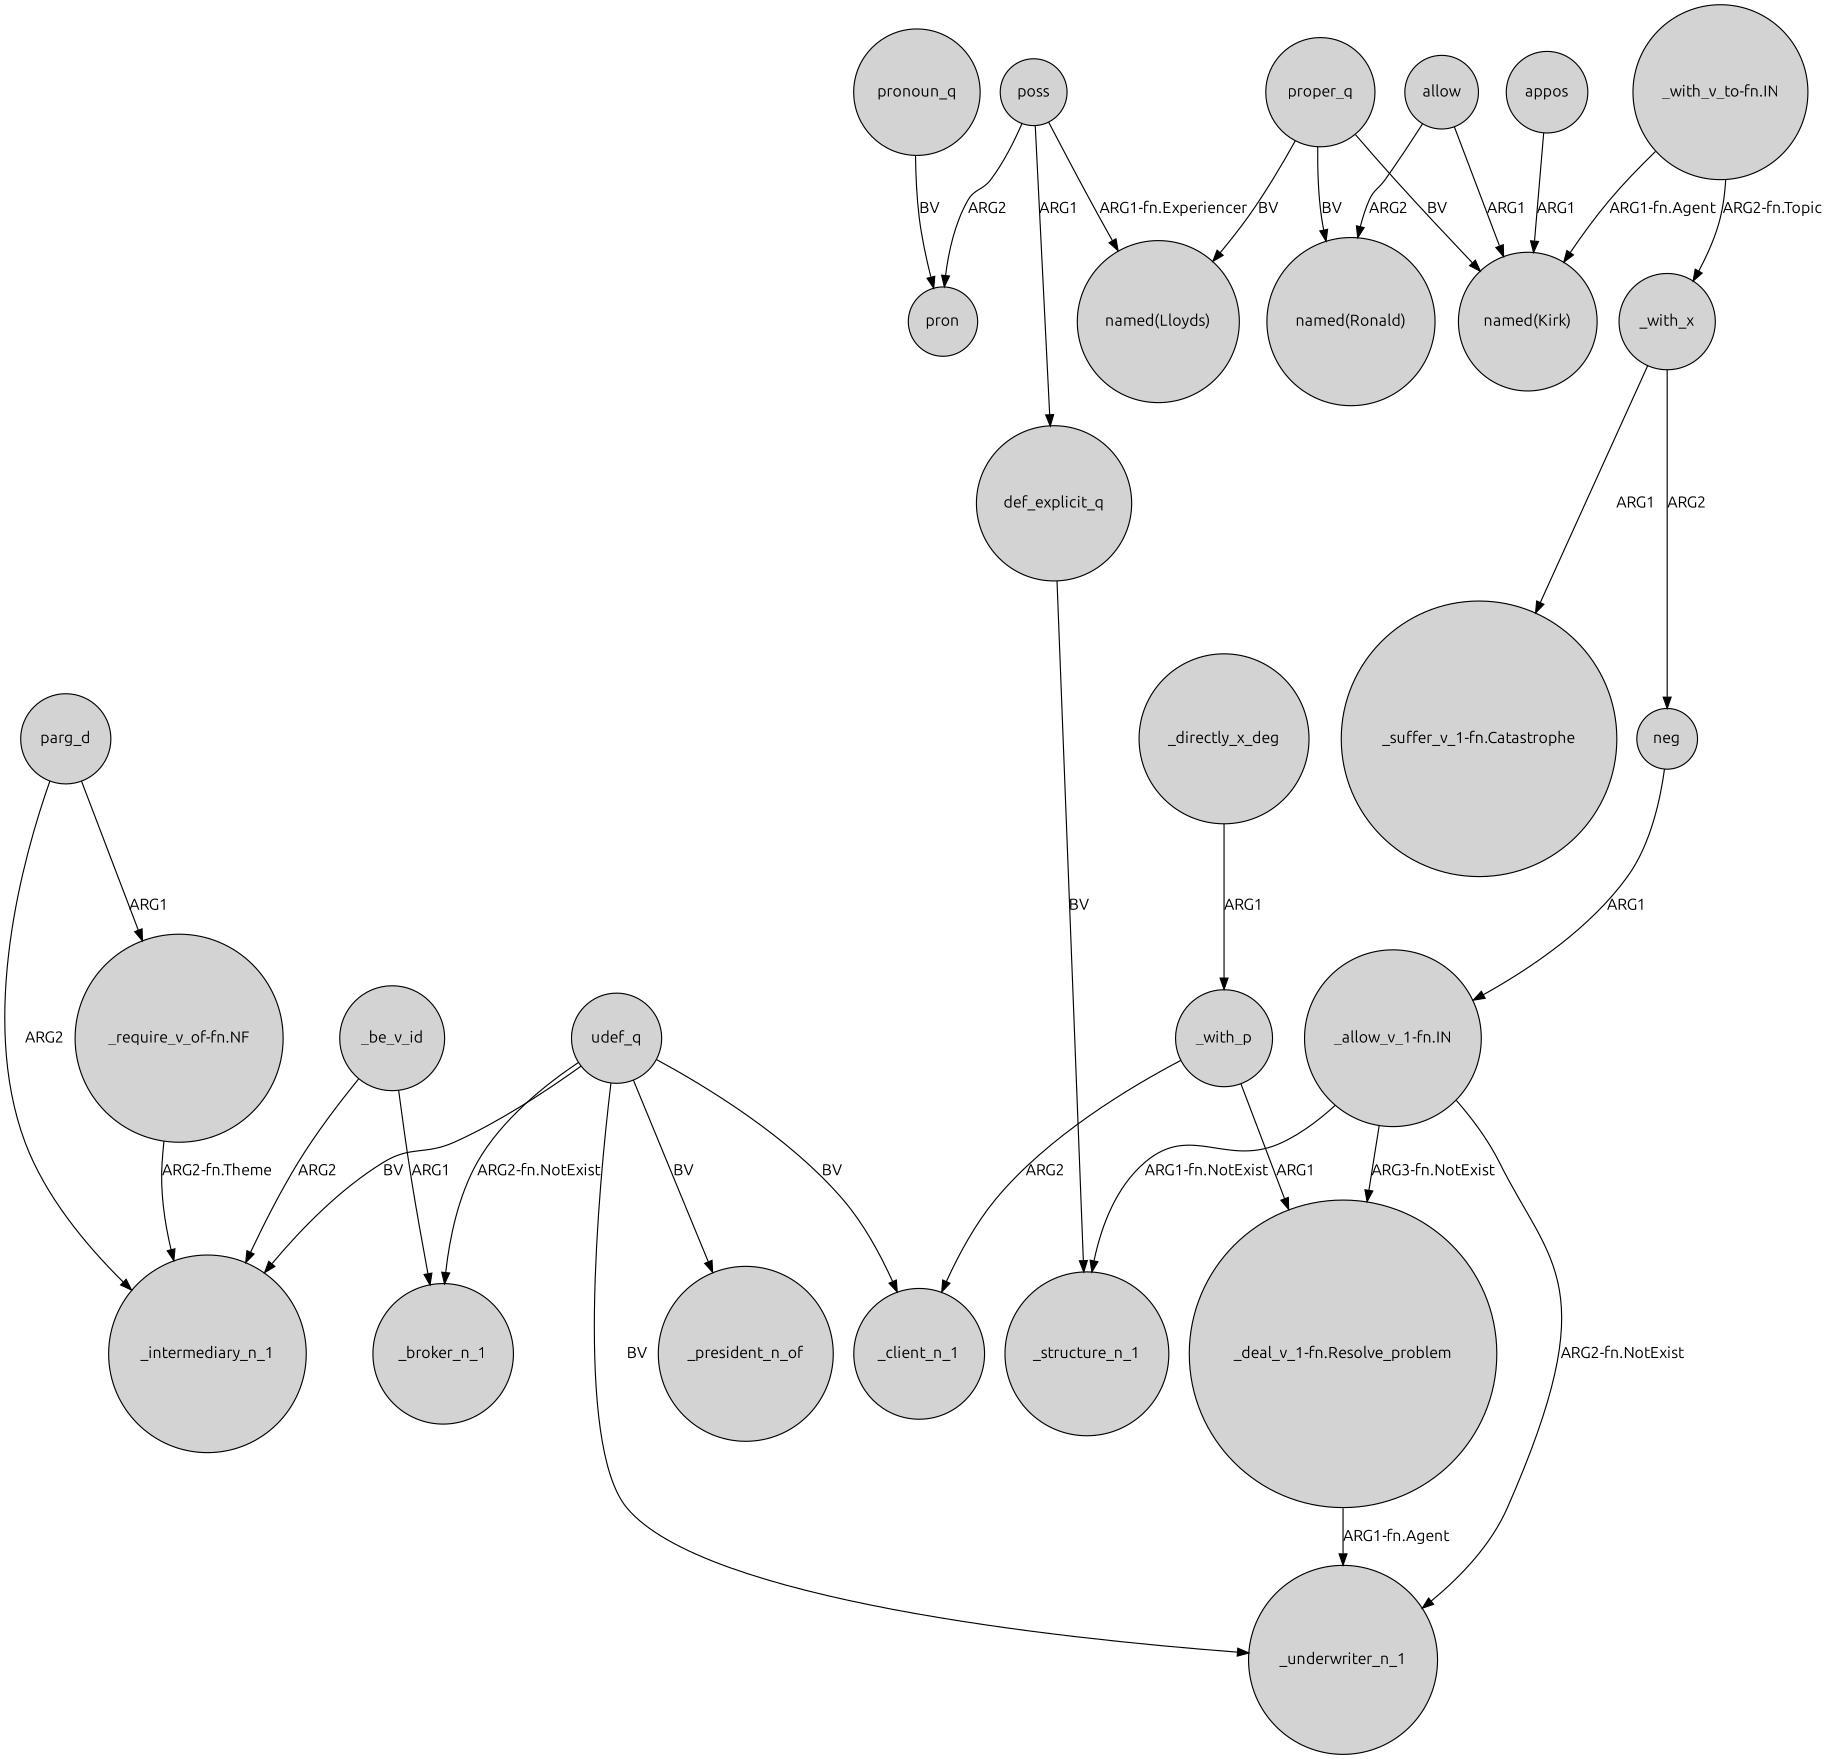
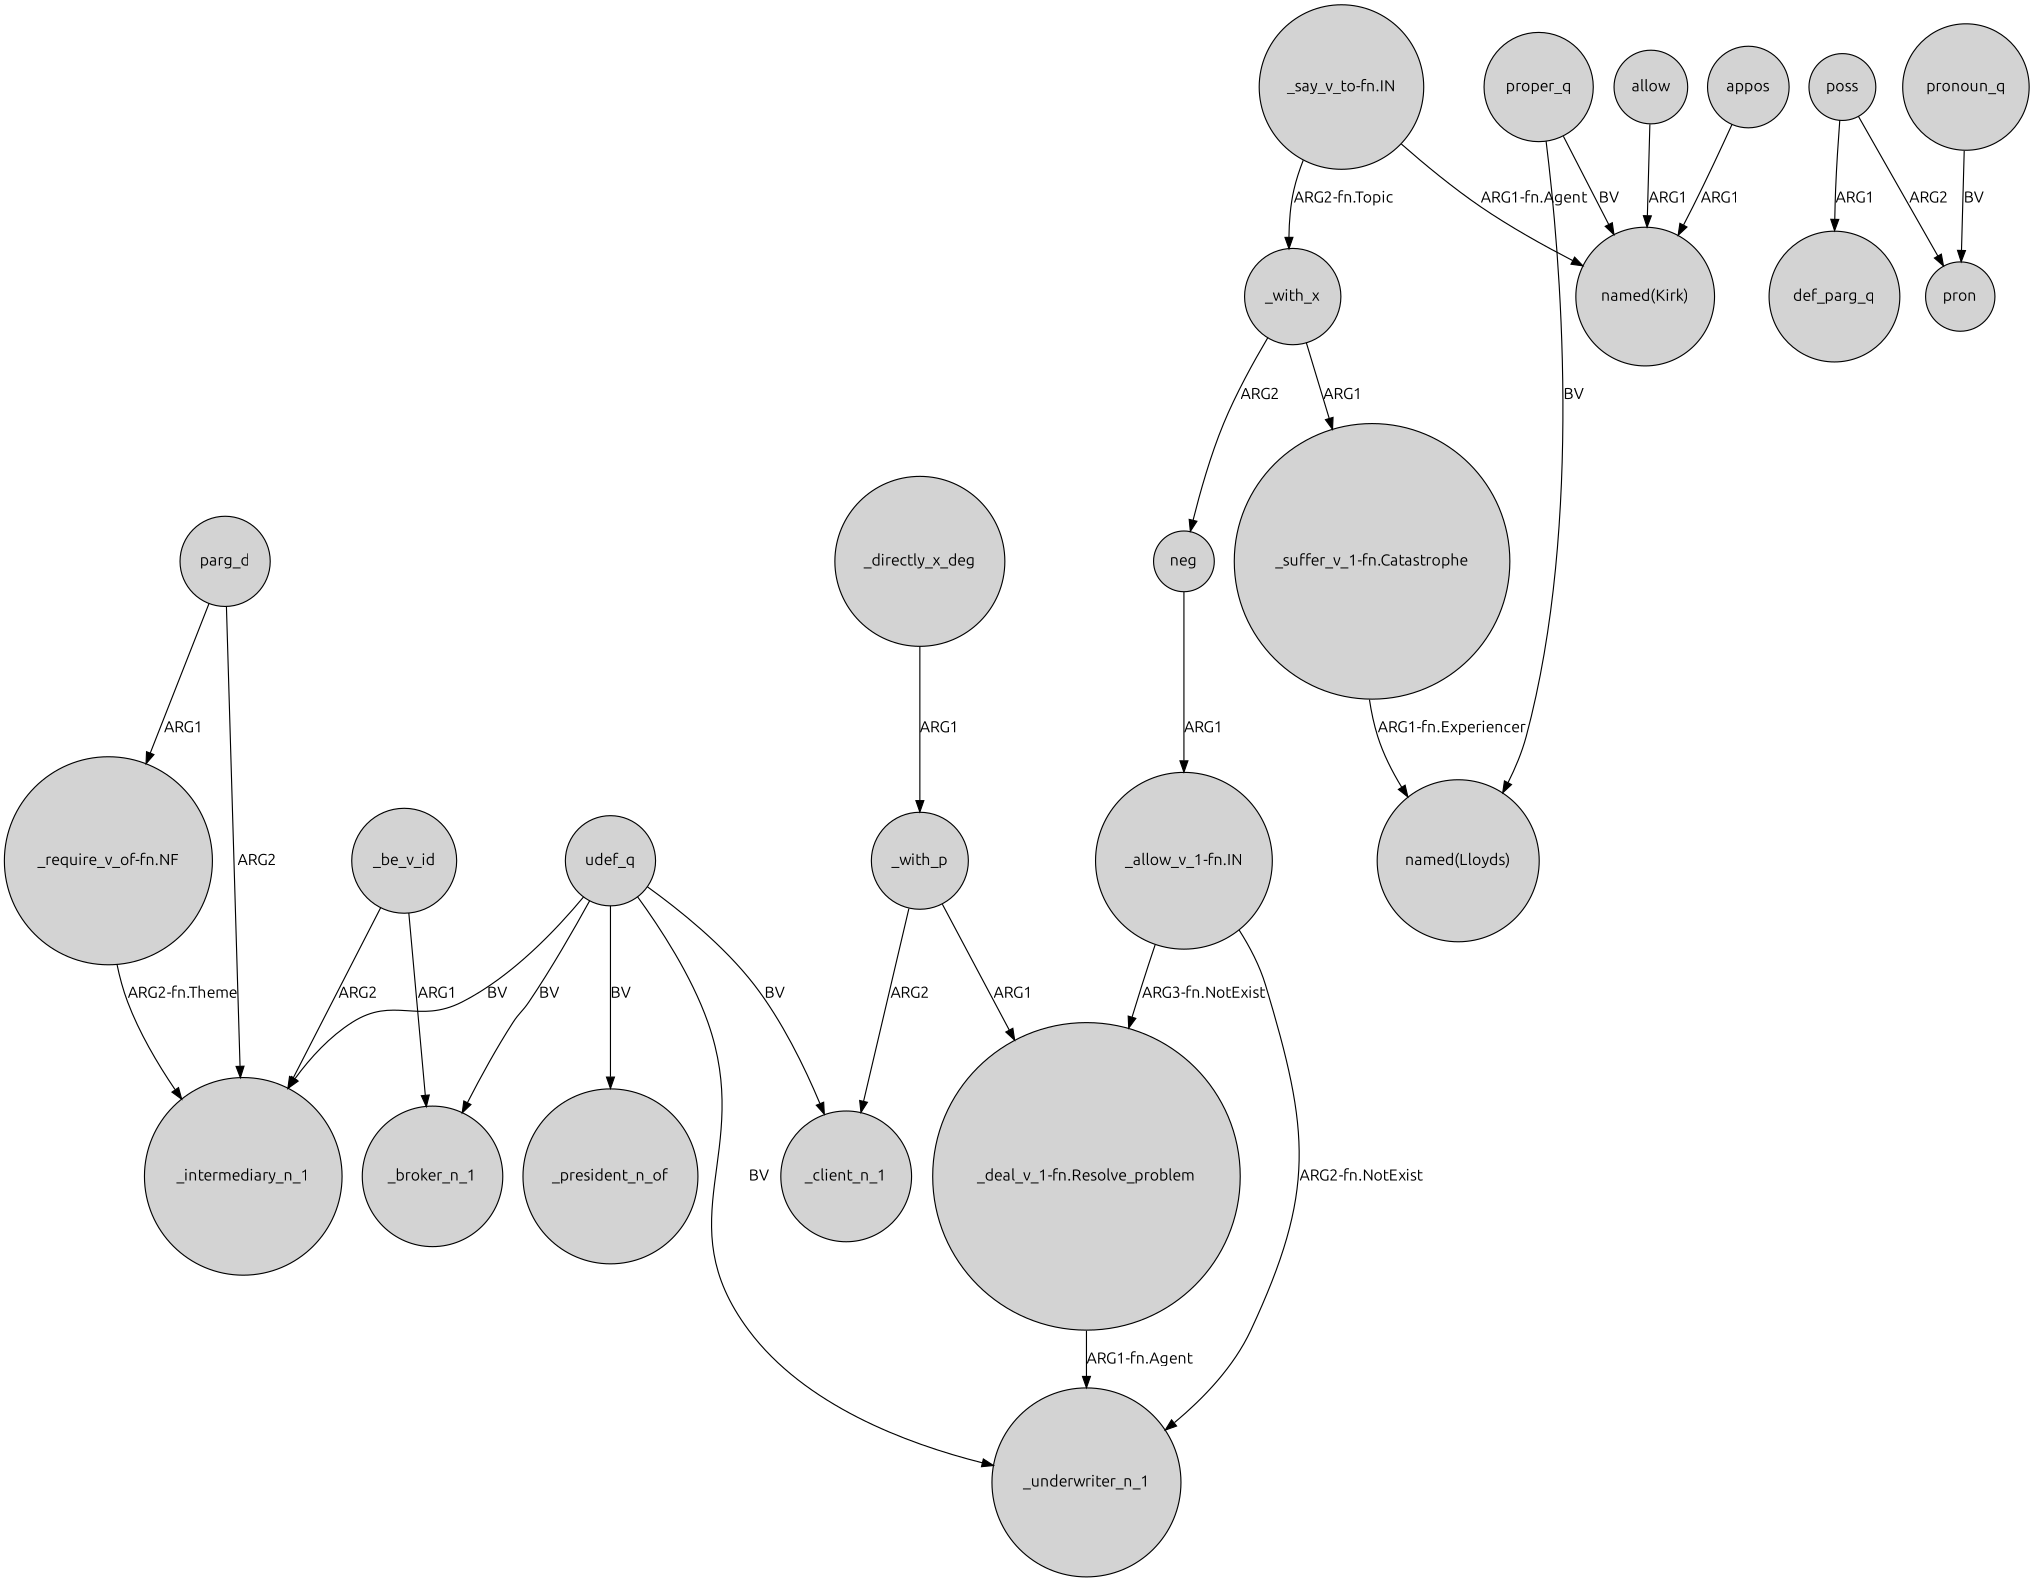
(1720, 92) -> (1341, 87)
(1080, 182) -> (1381, 745)
(1351, 322) -> none
(1054, 503) -> (1834, 297)
(539, 1171) -> (550, 994)
(1087, 1354) -> none
